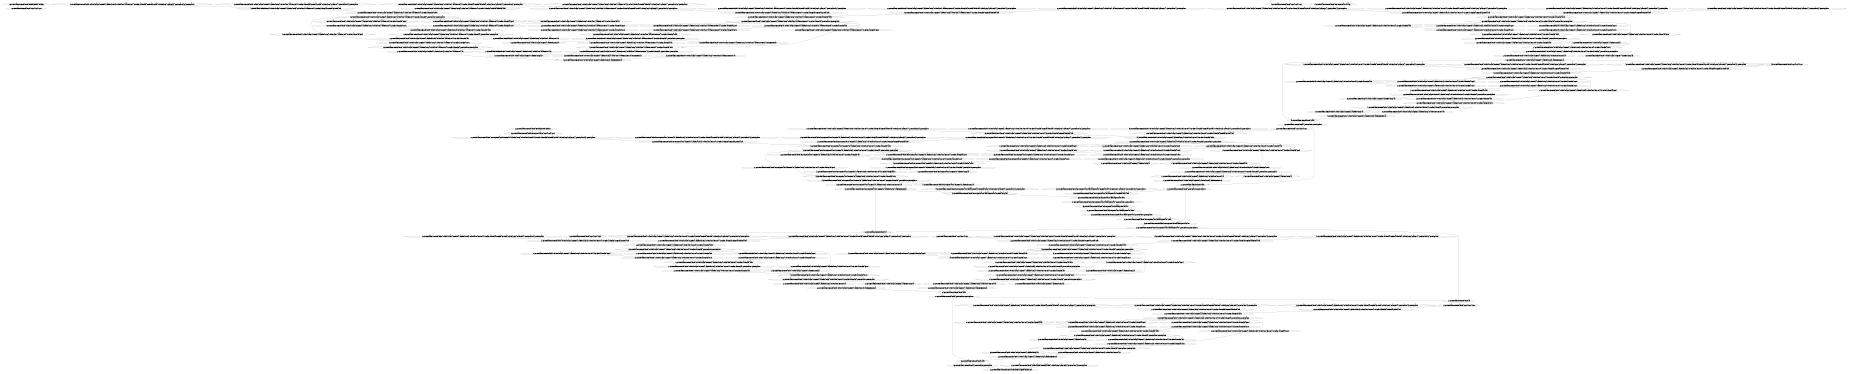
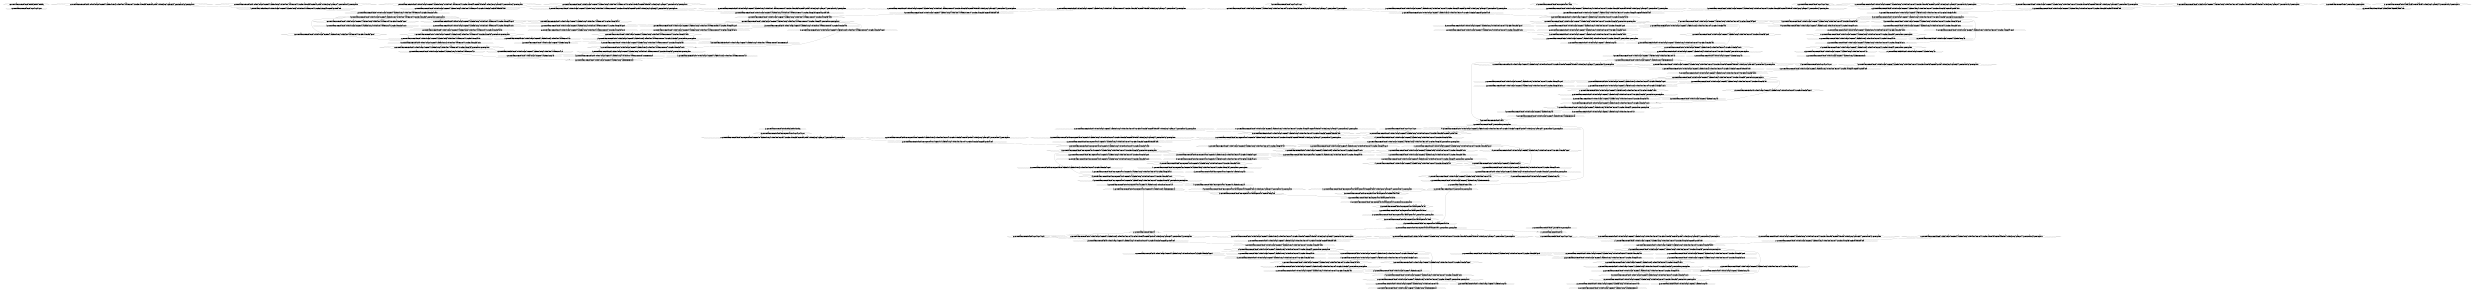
(954, 293) -> none
(973, 361) -> none
